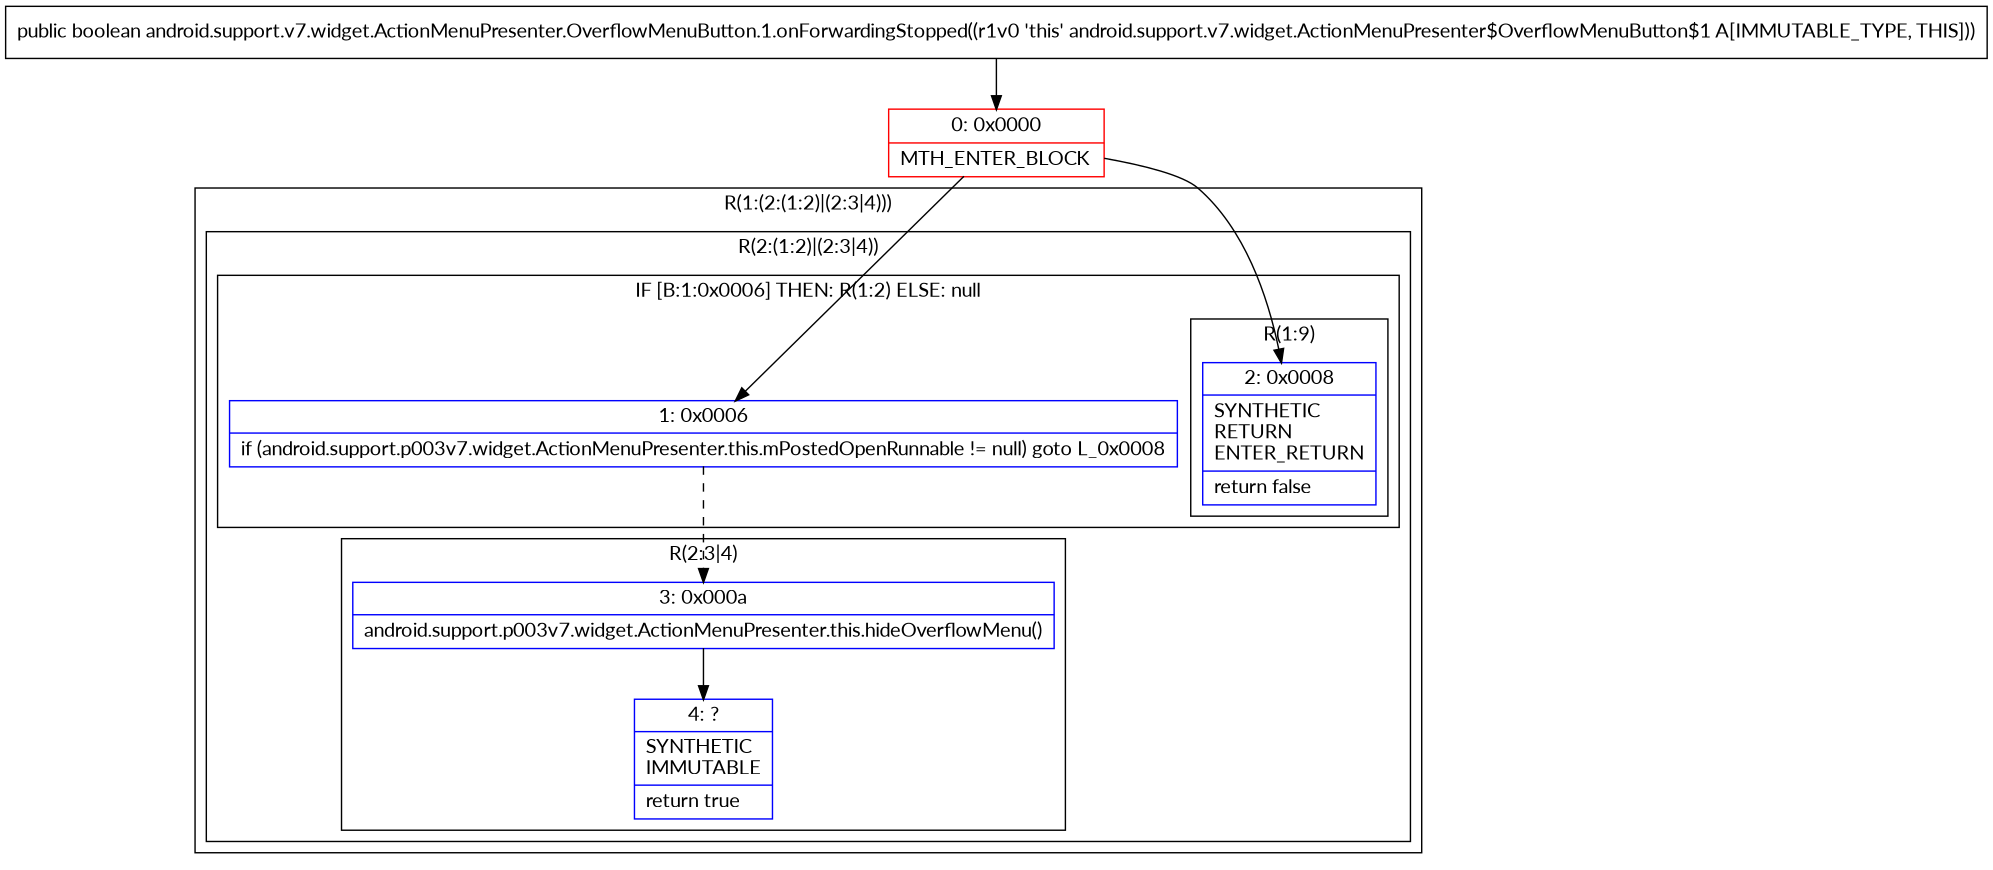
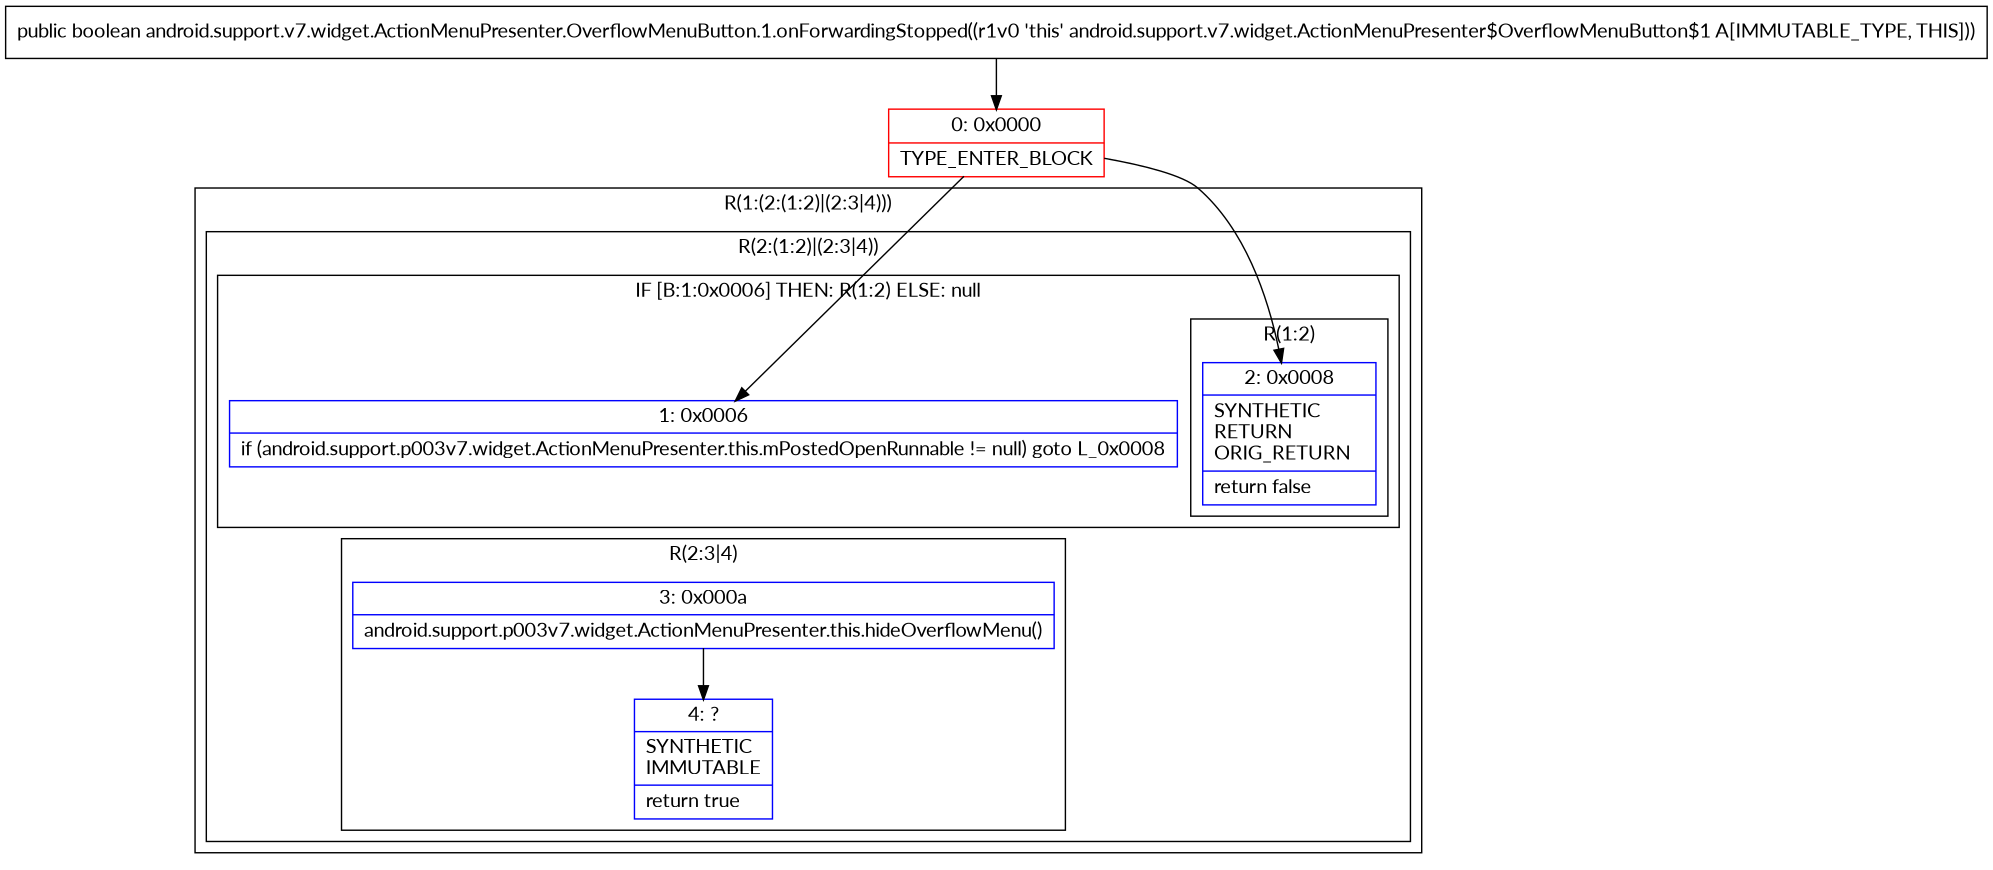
(995, 159) -> (996, 159)
(1289, 335) -> (1289, 335)
(1289, 453) -> (1282, 453)
(703, 517) -> none
